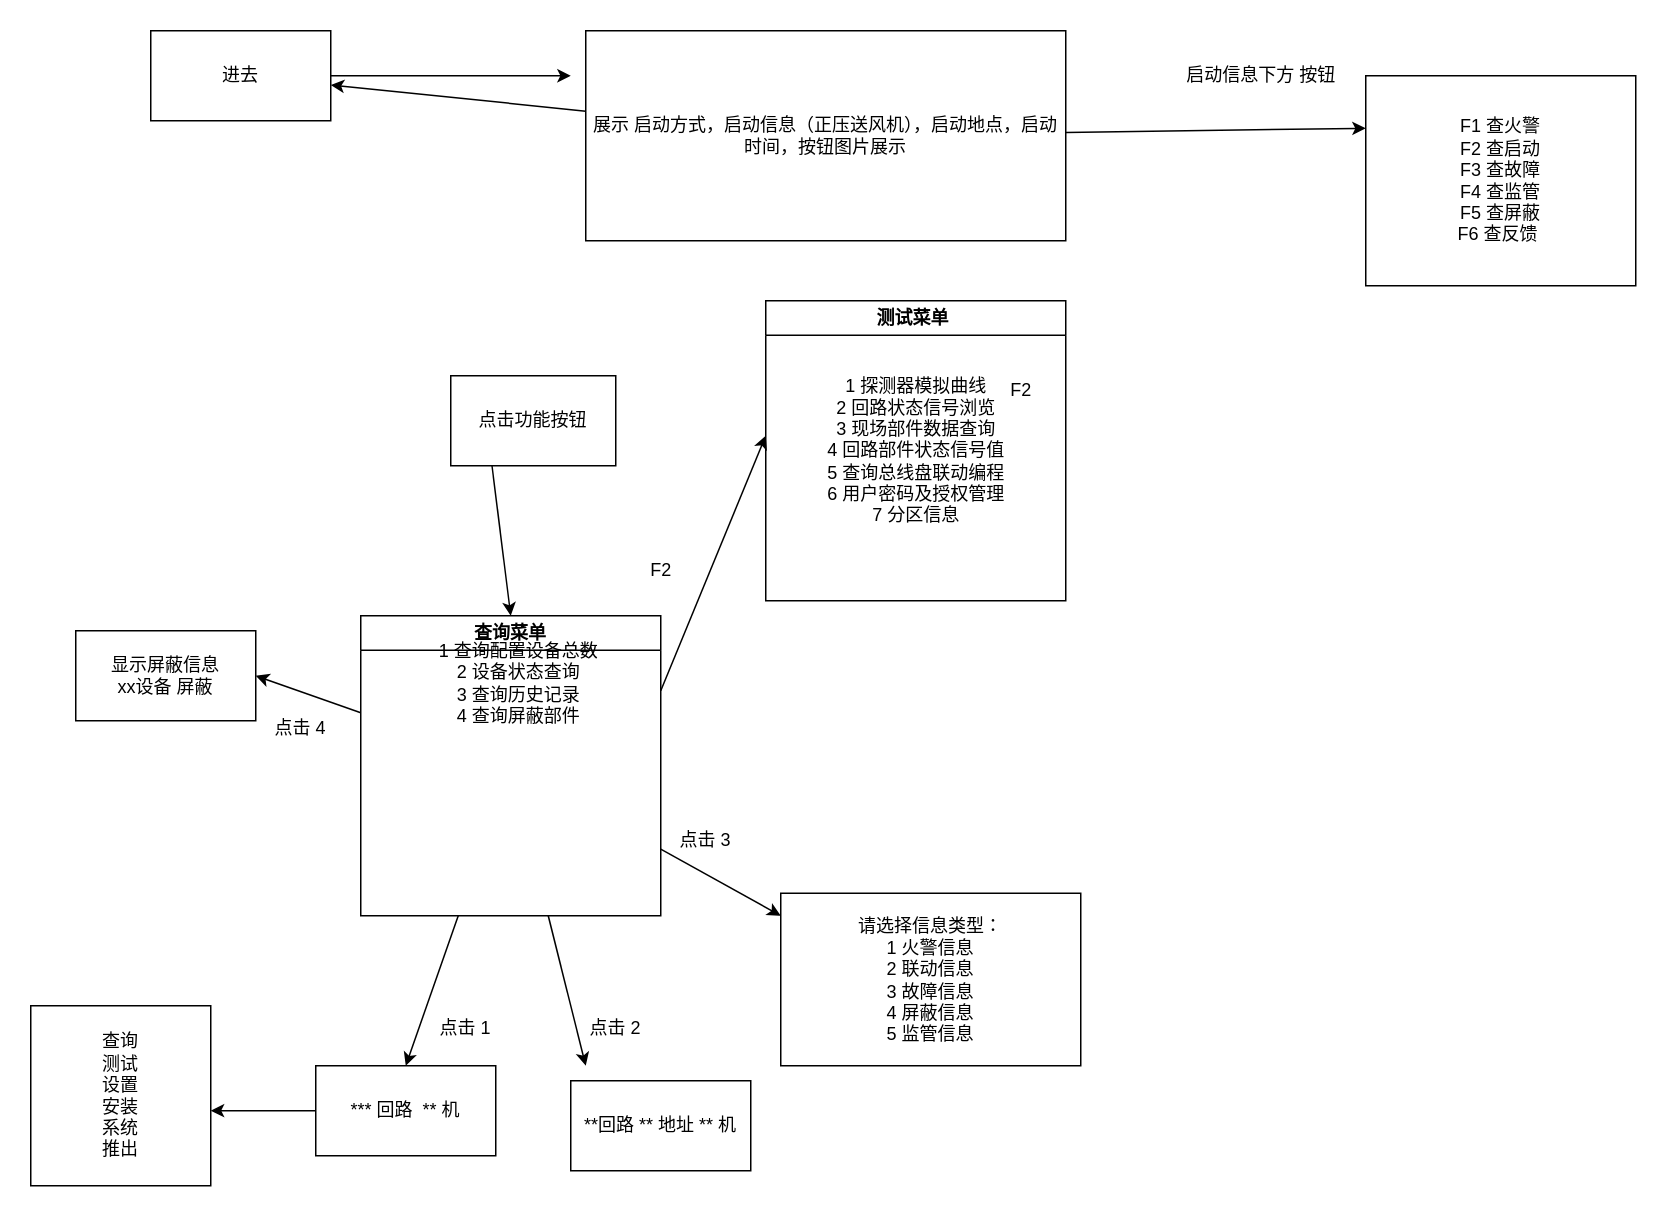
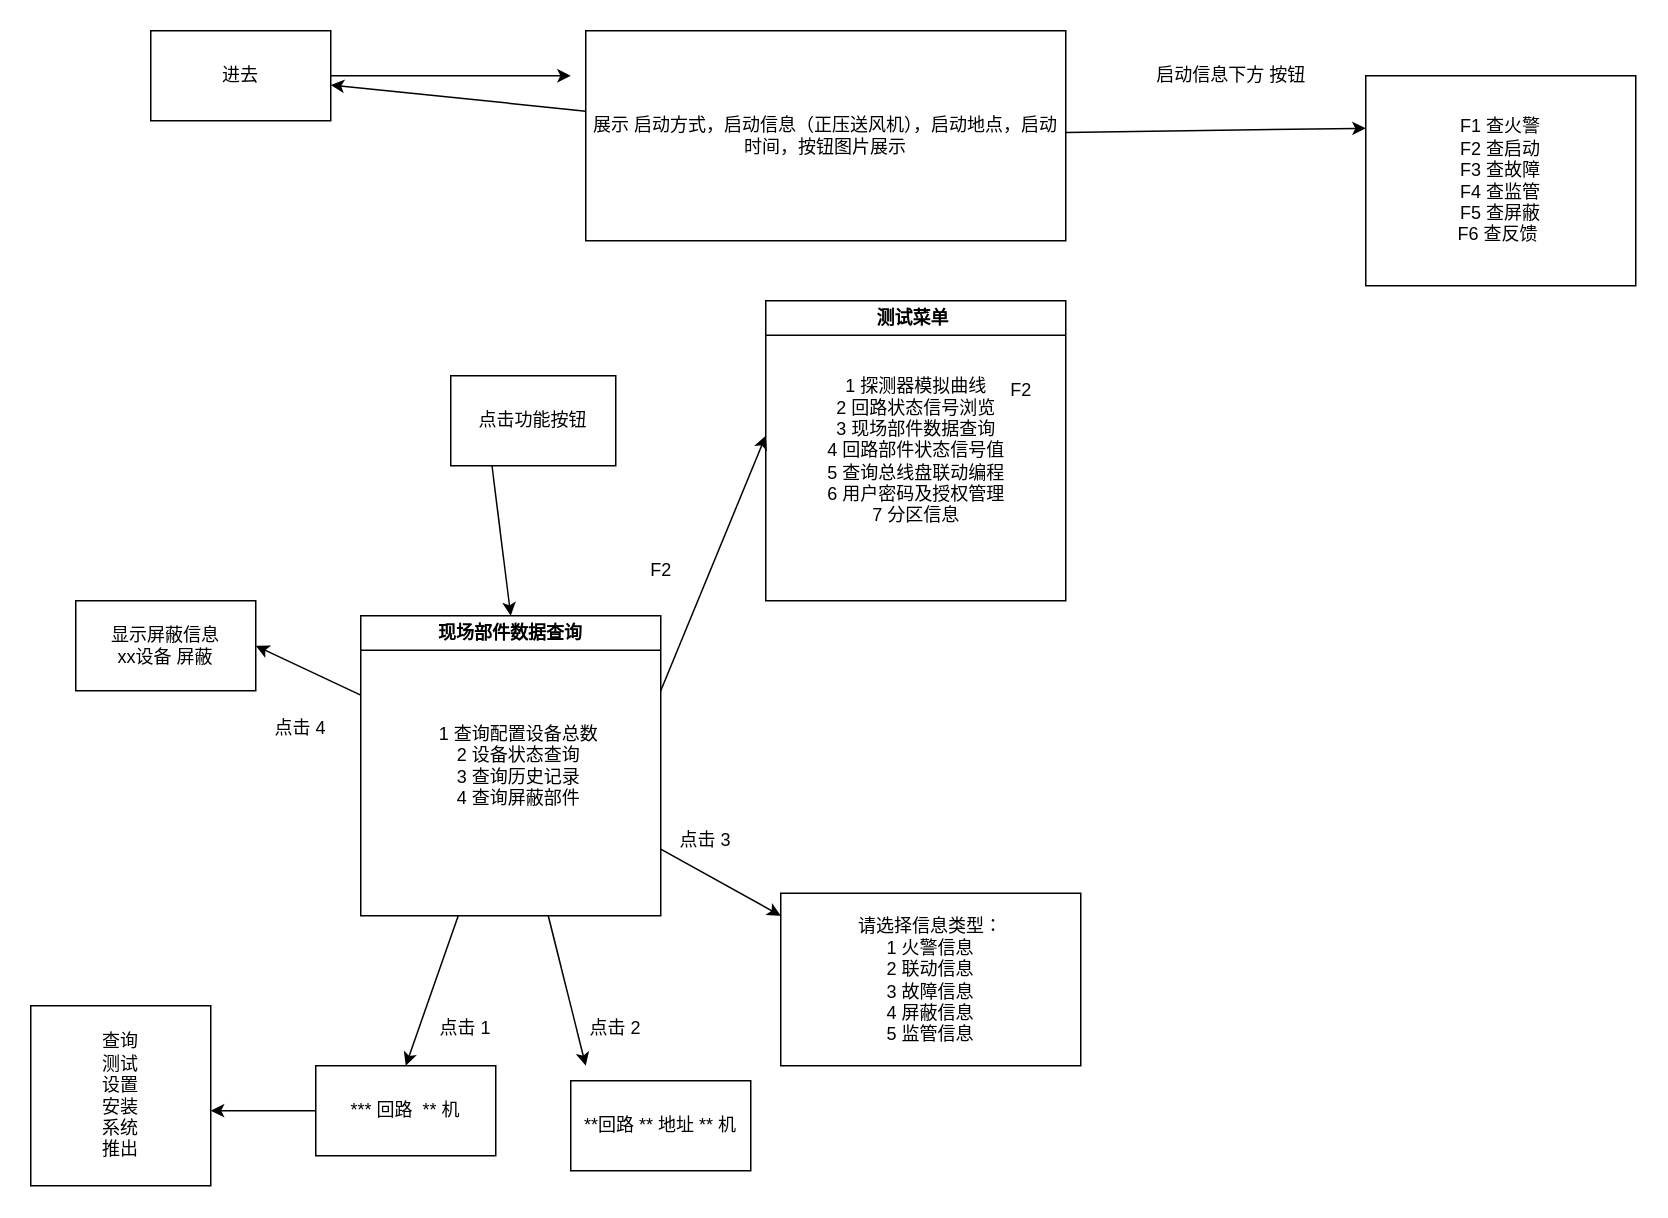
(1261, 76) -> (1231, 76)
(511, 634) -> (511, 634)
(166, 676) -> (166, 646)
(518, 683) -> (518, 766)
